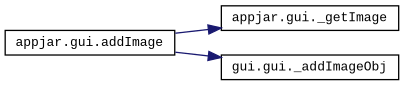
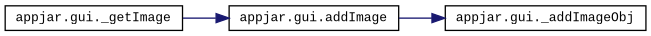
(192, 31) -> (199, 18)
(310, 67) -> (546, 18)
